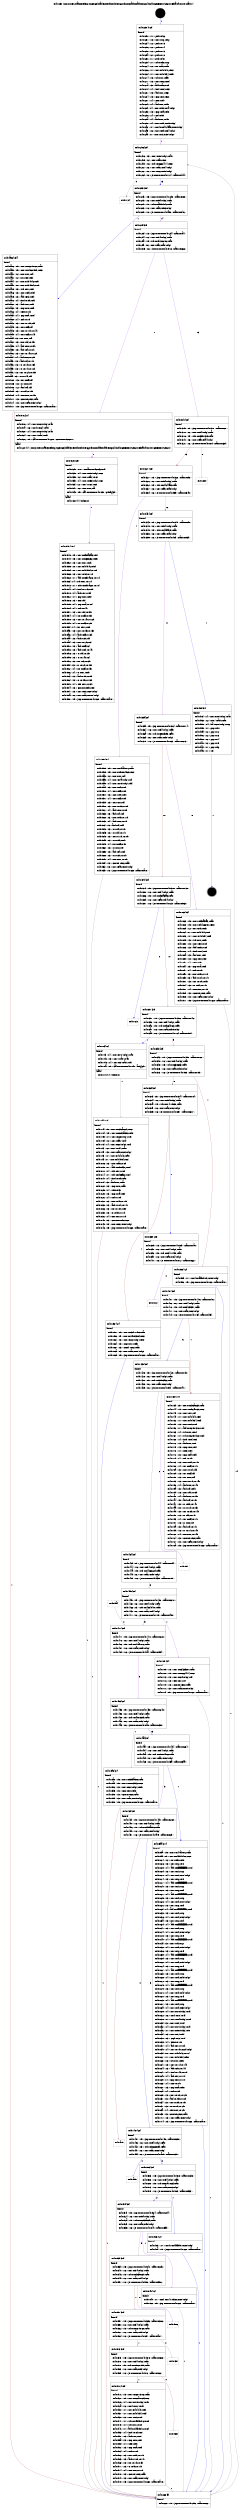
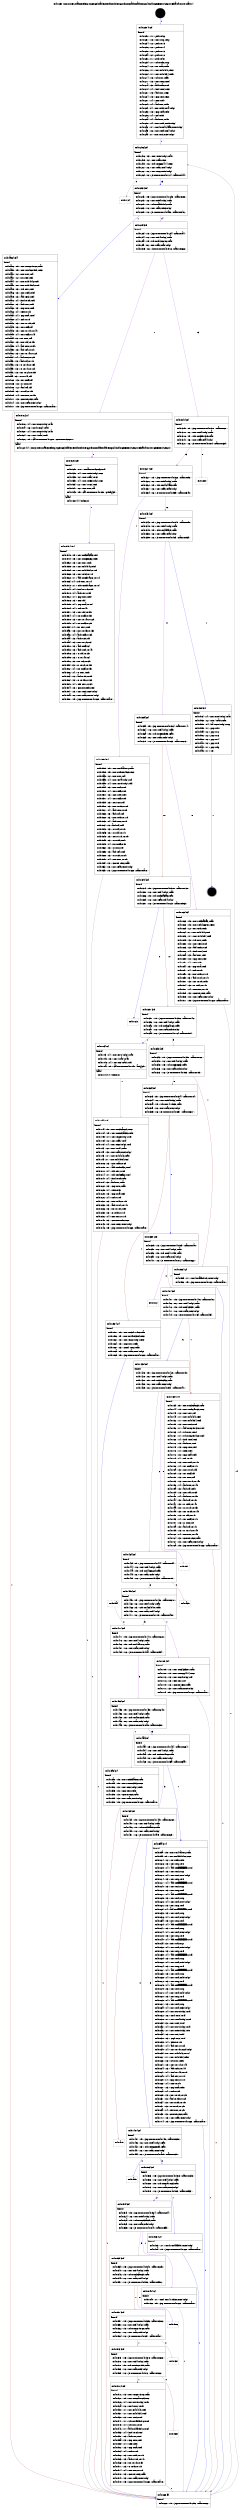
none -> (168, 1276)
none -> (185, 1604)
none -> (215, 2022)
